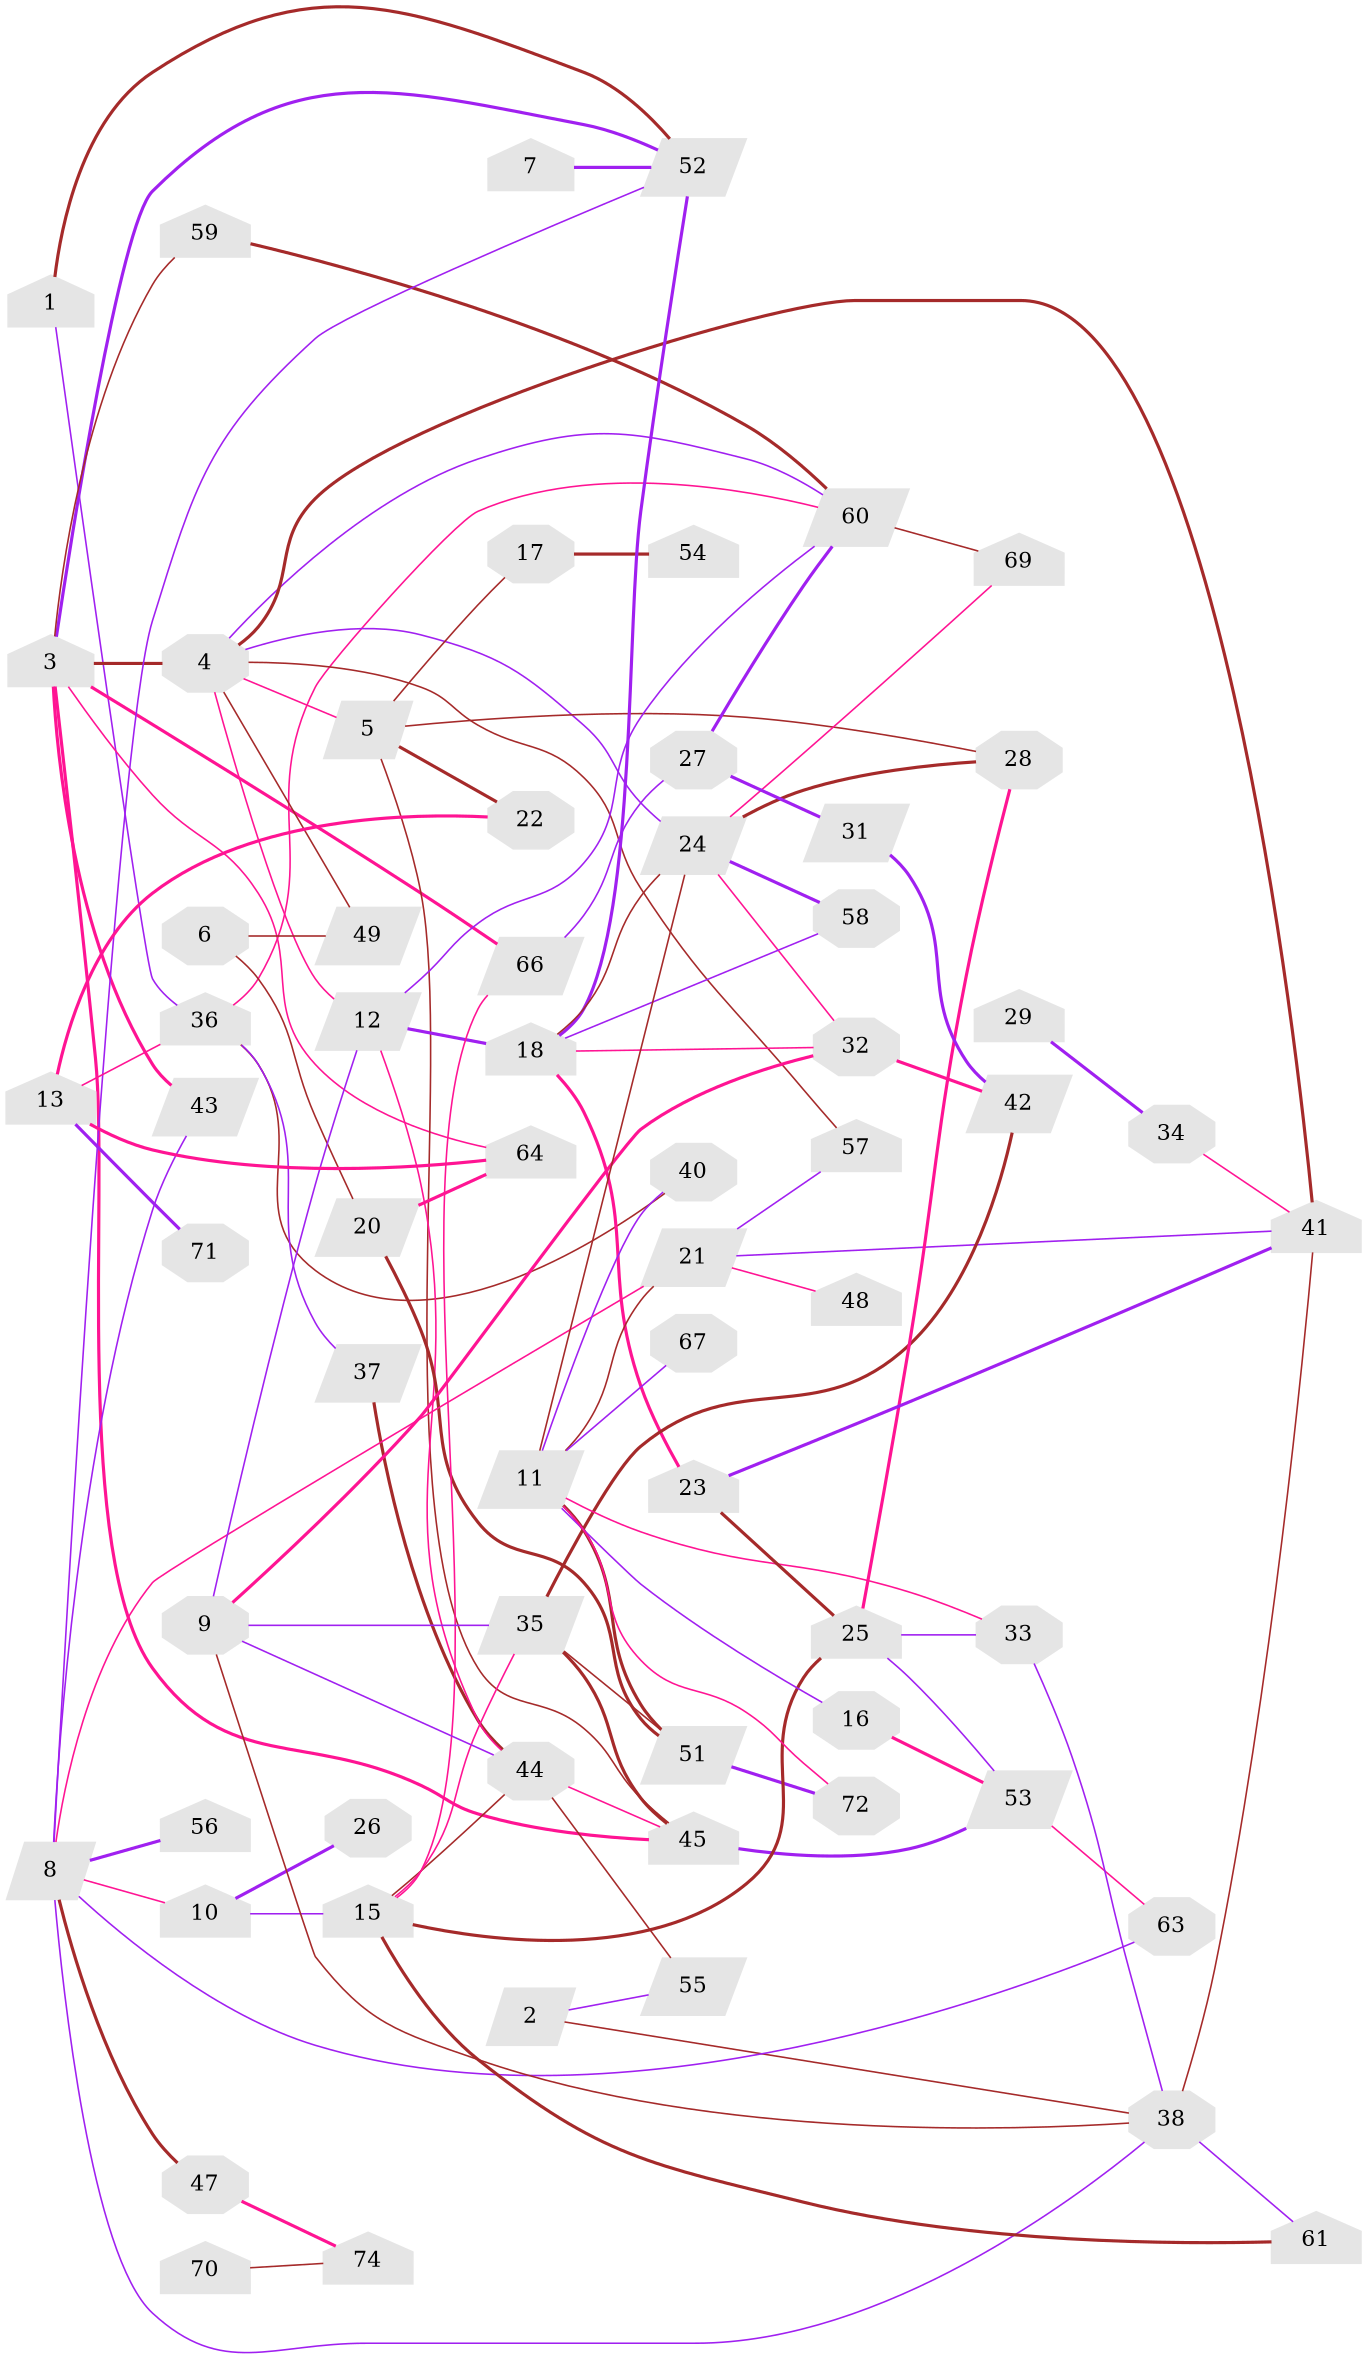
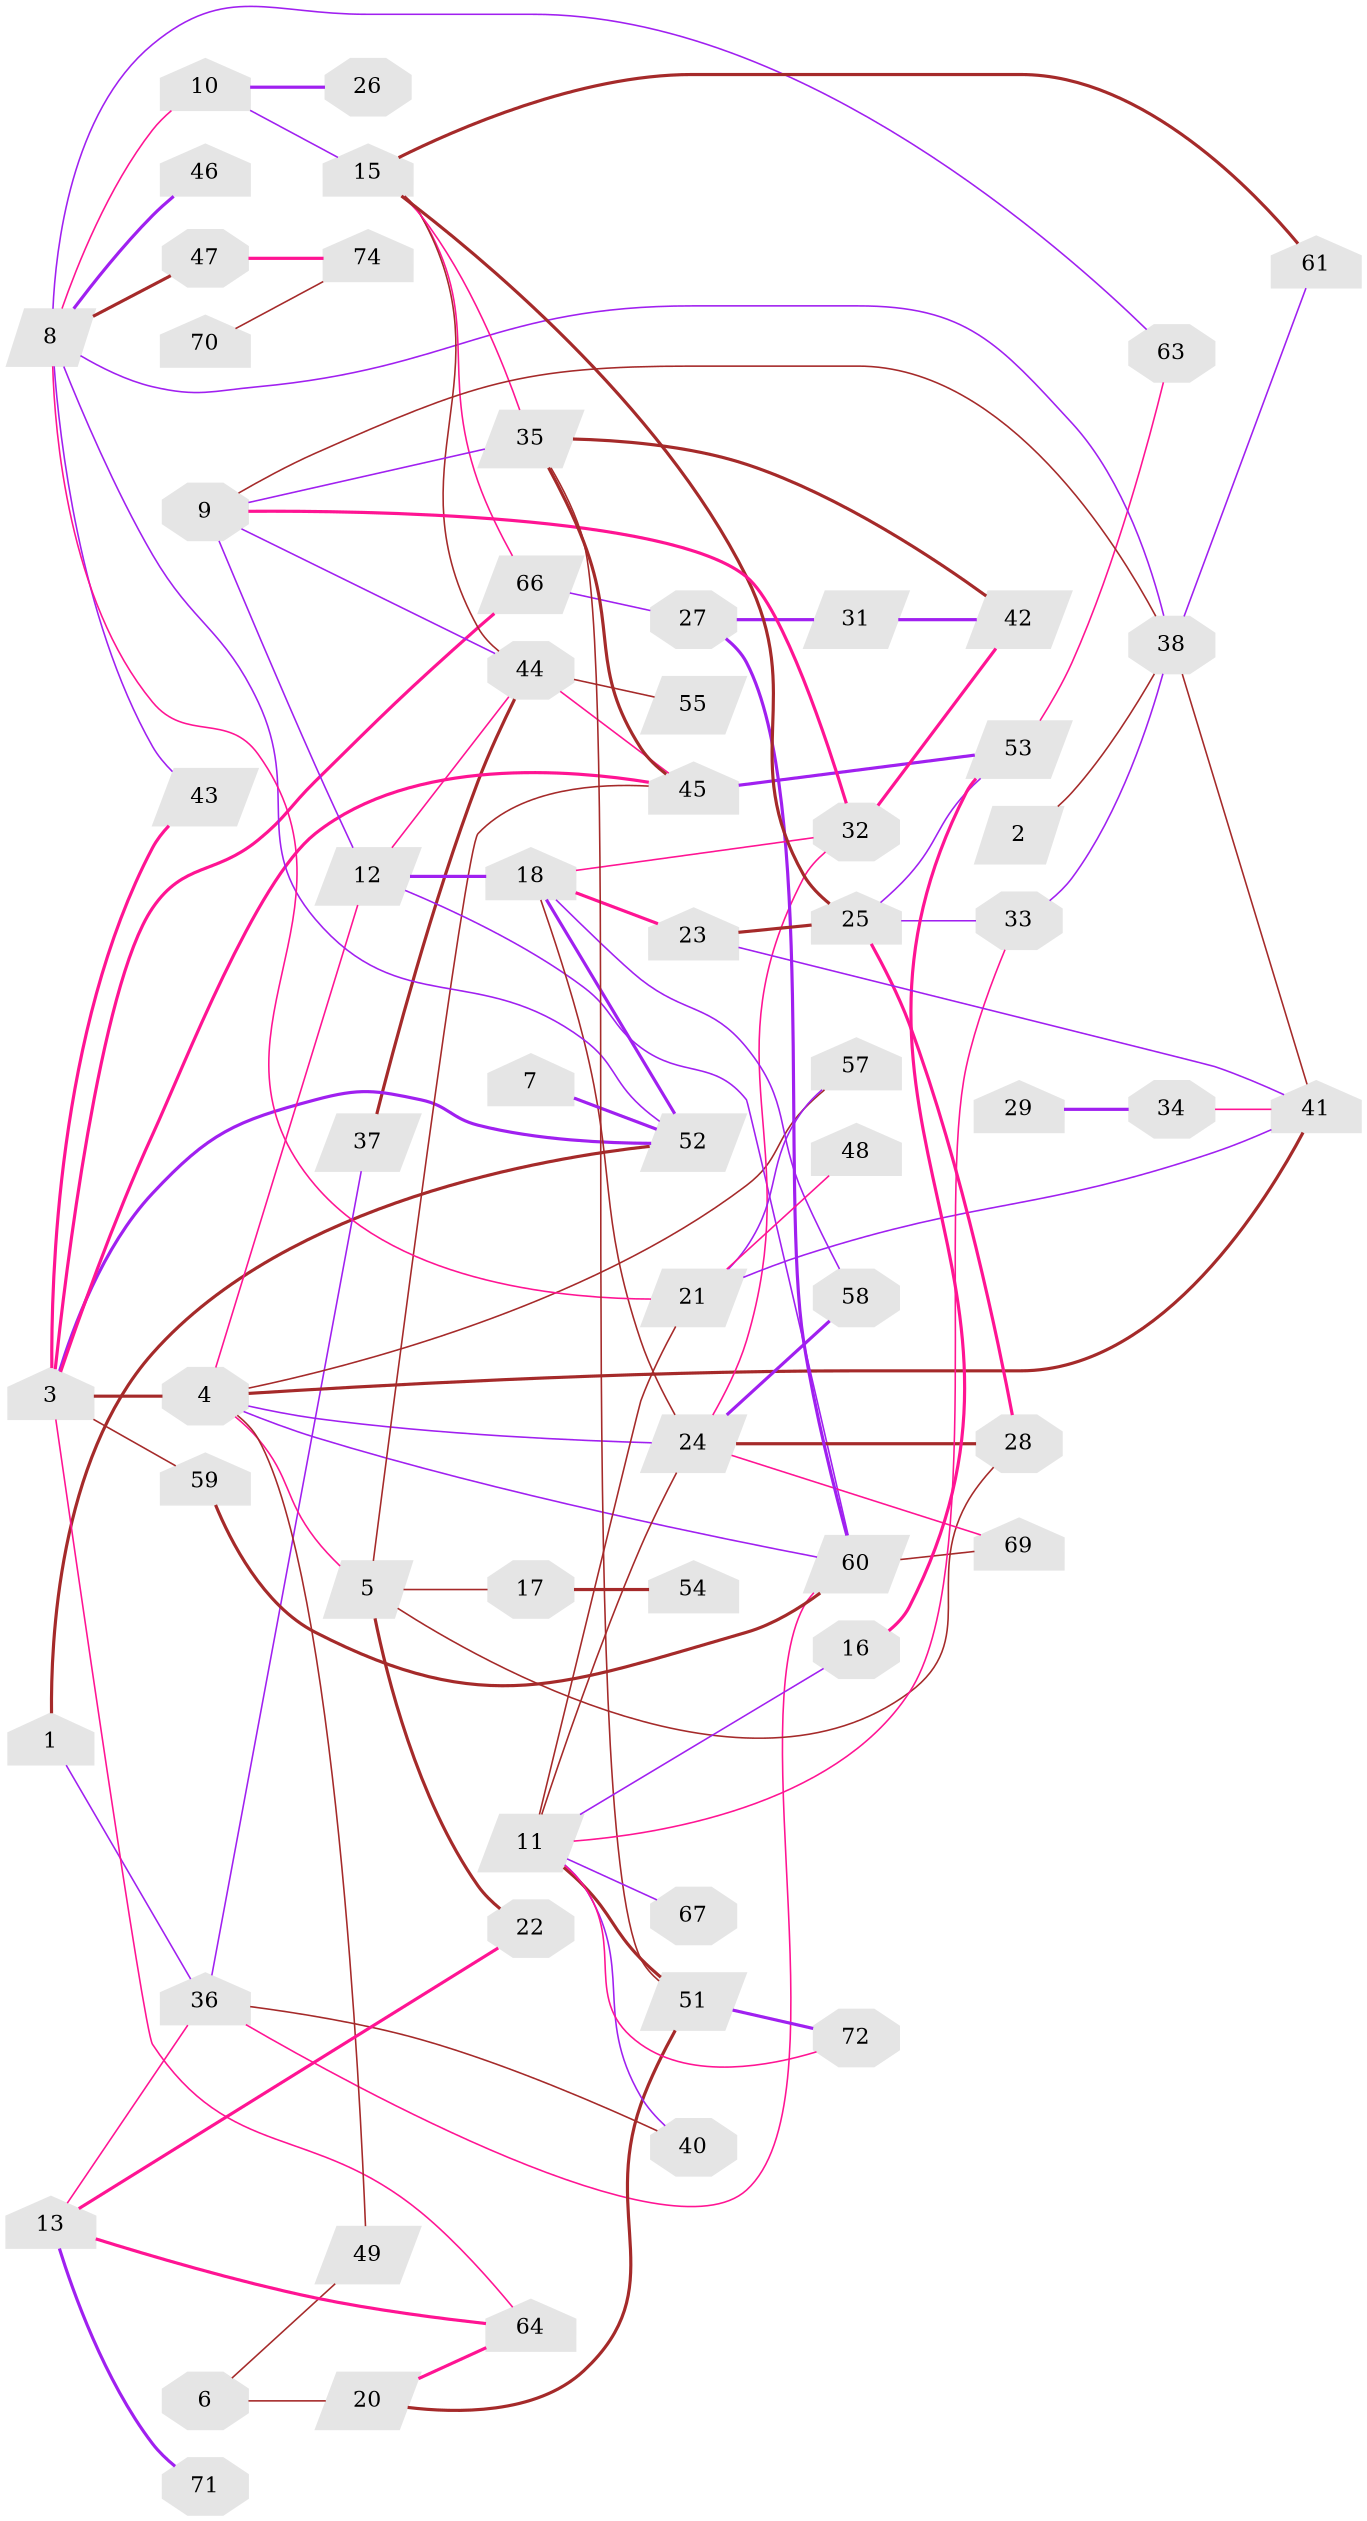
(1001, 1363) -> (1013, 1016)
(205, 1828) -> (205, 173)
(609, 2002) -> none
